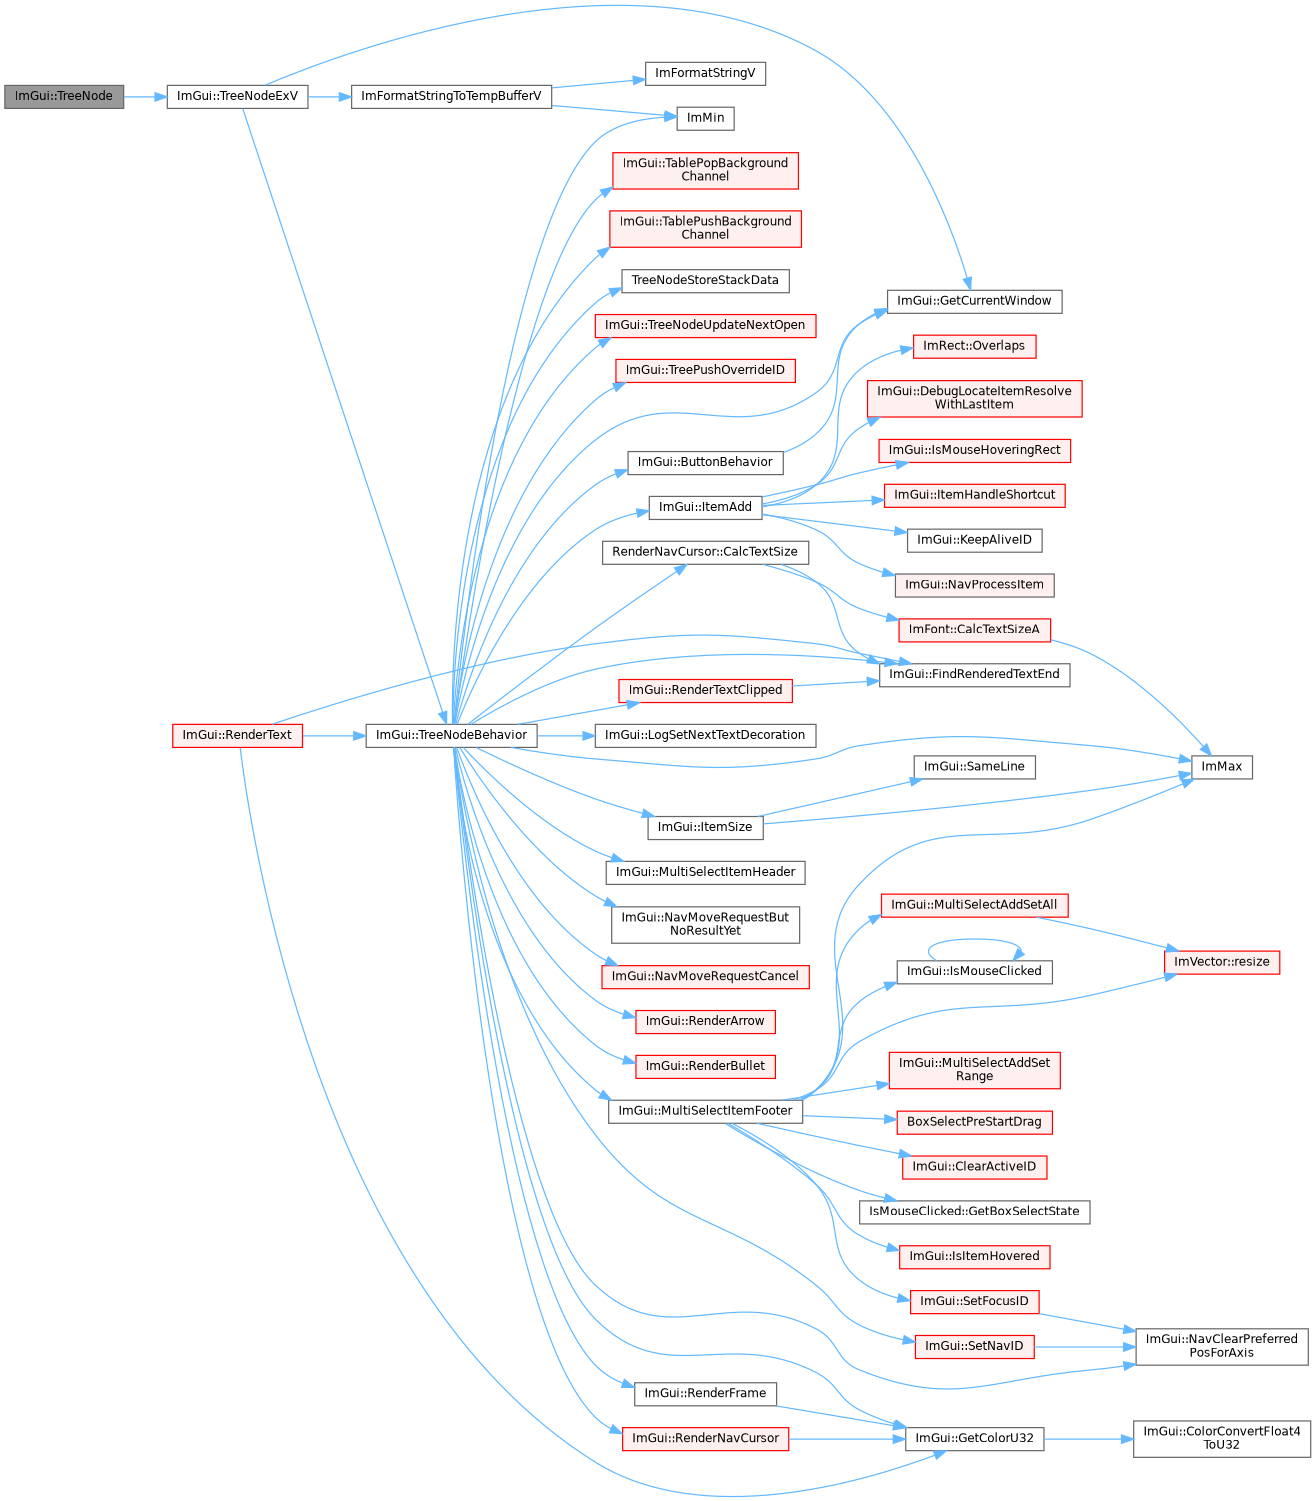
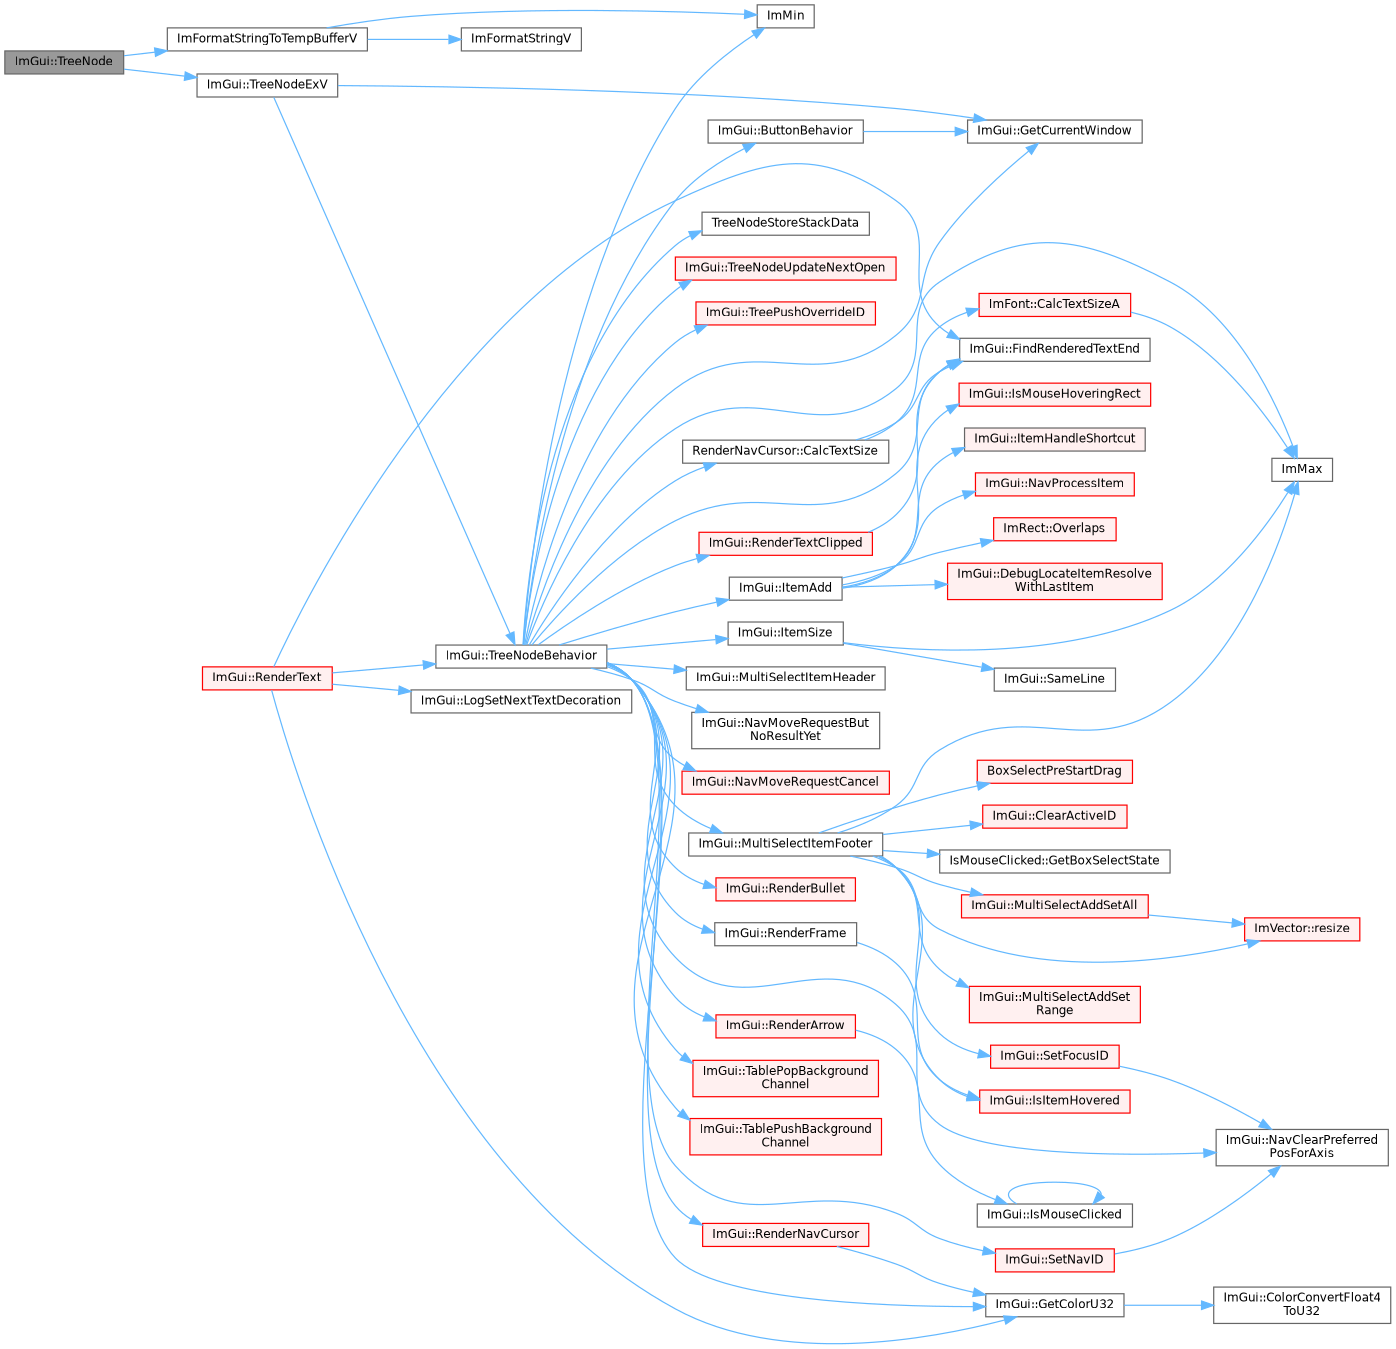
(324, 97) -> (140, 54)
(975, 496) -> (1055, 440)
(975, 541) -> none
(975, 586) -> (1055, 484)
(560, 736) -> (365, 687)
(852, 1010) -> (920, 1117)
(834, 1416) -> (907, 976)
